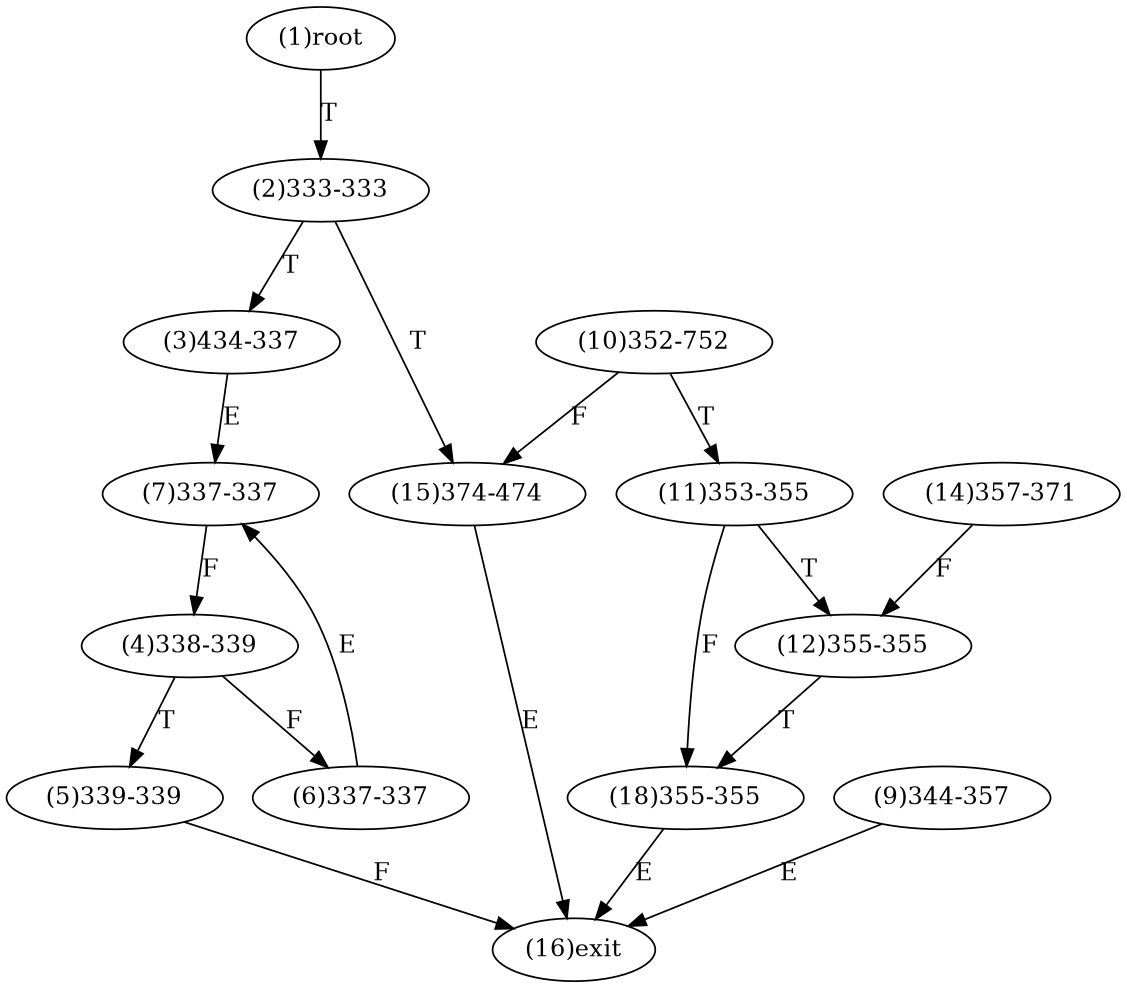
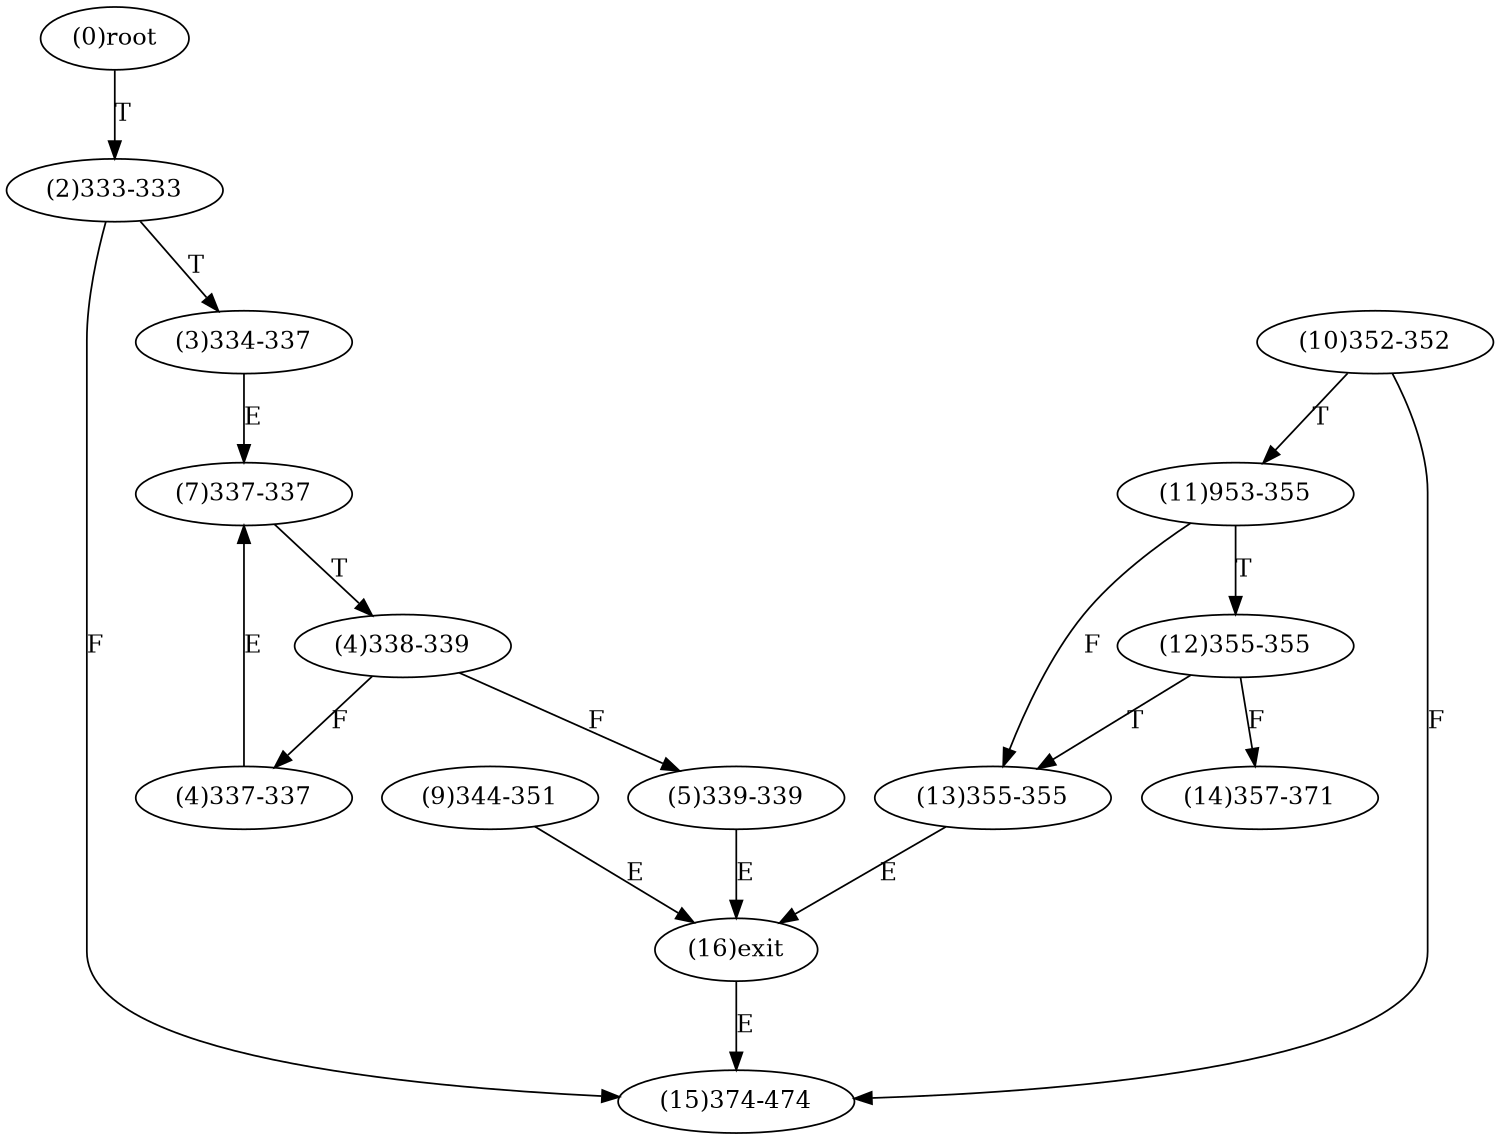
(321, 38) -> (115, 38)
(232, 342) -> (244, 342)
(419, 342) -> (96, 646)
(654, 342) -> (1375, 342)
(735, 494) -> (1236, 494)
(934, 564) -> (1246, 713)
(211, 570) -> (340, 570)
(519, 713) -> (736, 1017)
(167, 722) -> (597, 722)
(361, 798) -> (244, 798)
(686, 798) -> (993, 798)
(942, 798) -> (490, 798)
(382, 874) -> (746, 874)
